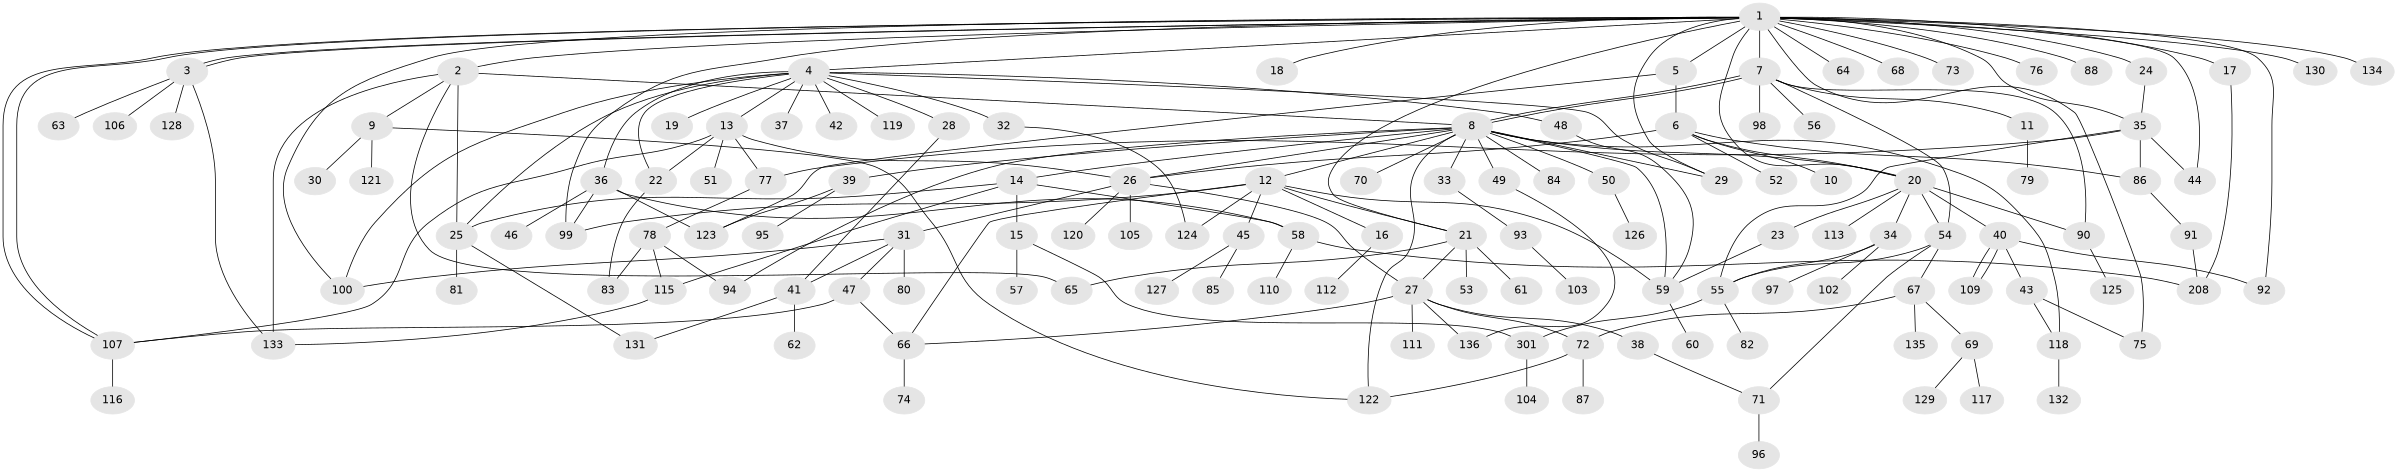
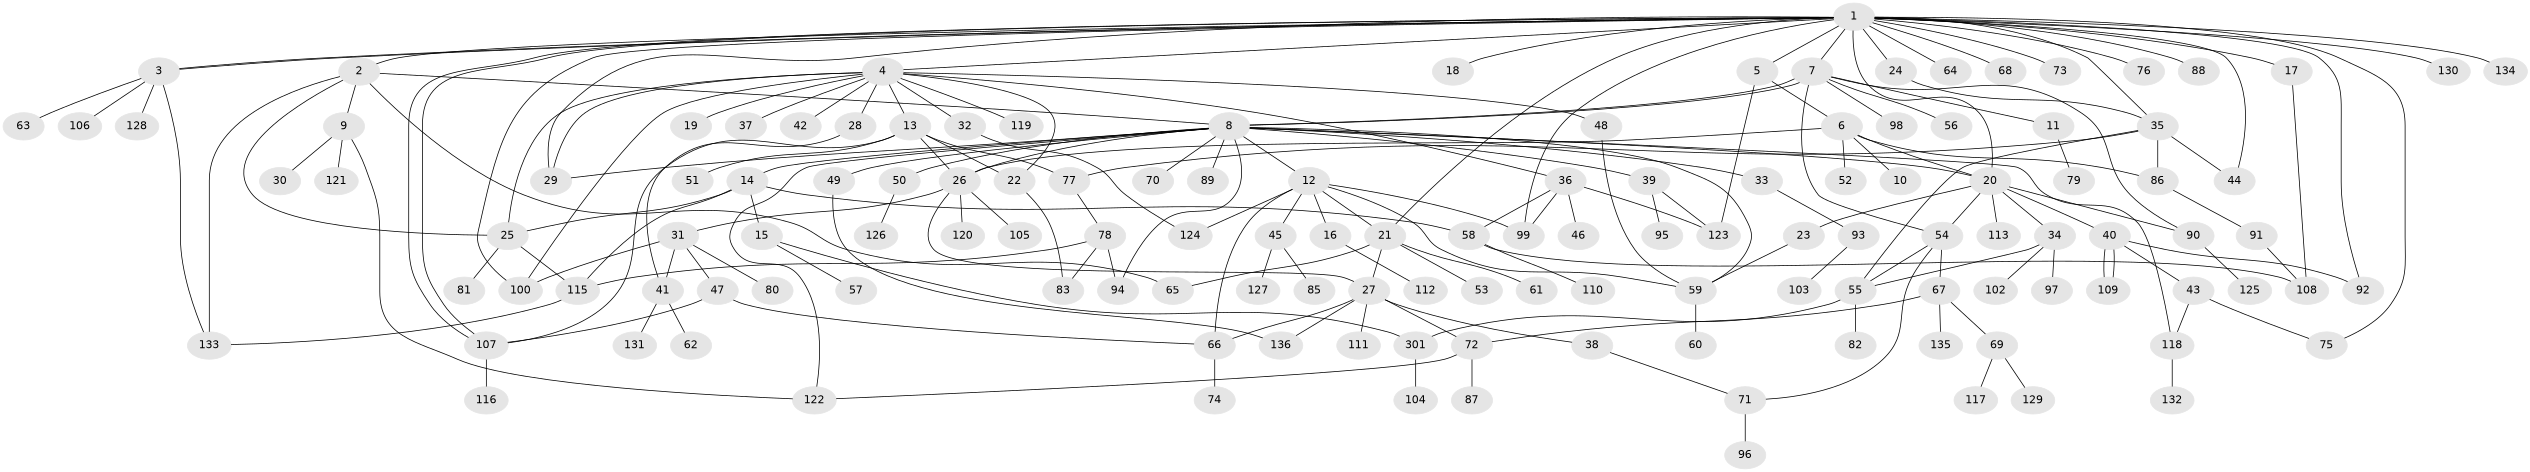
(1554, 181) -> (1208, 181)
(546, 291) -> (544, 264)
(2199, 291) -> (2307, 291)
